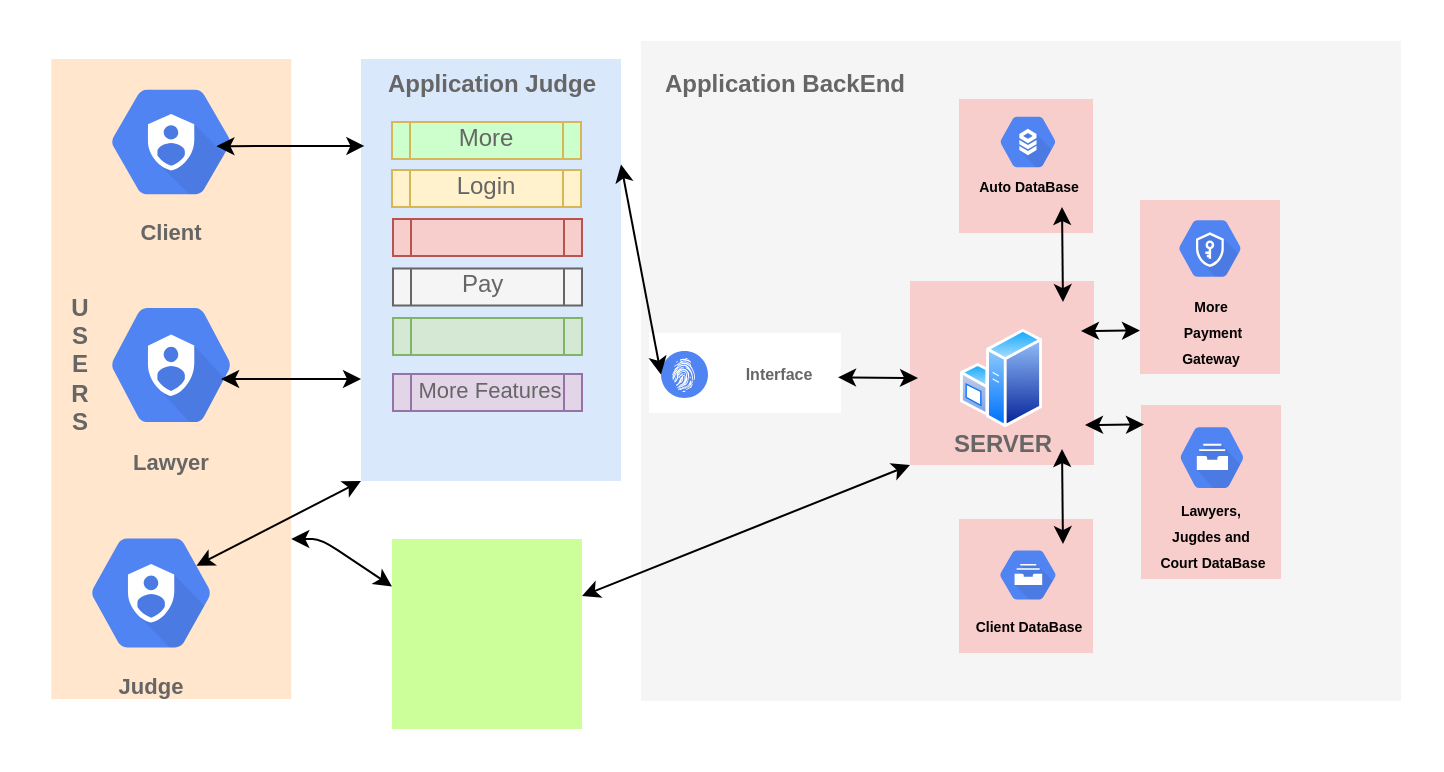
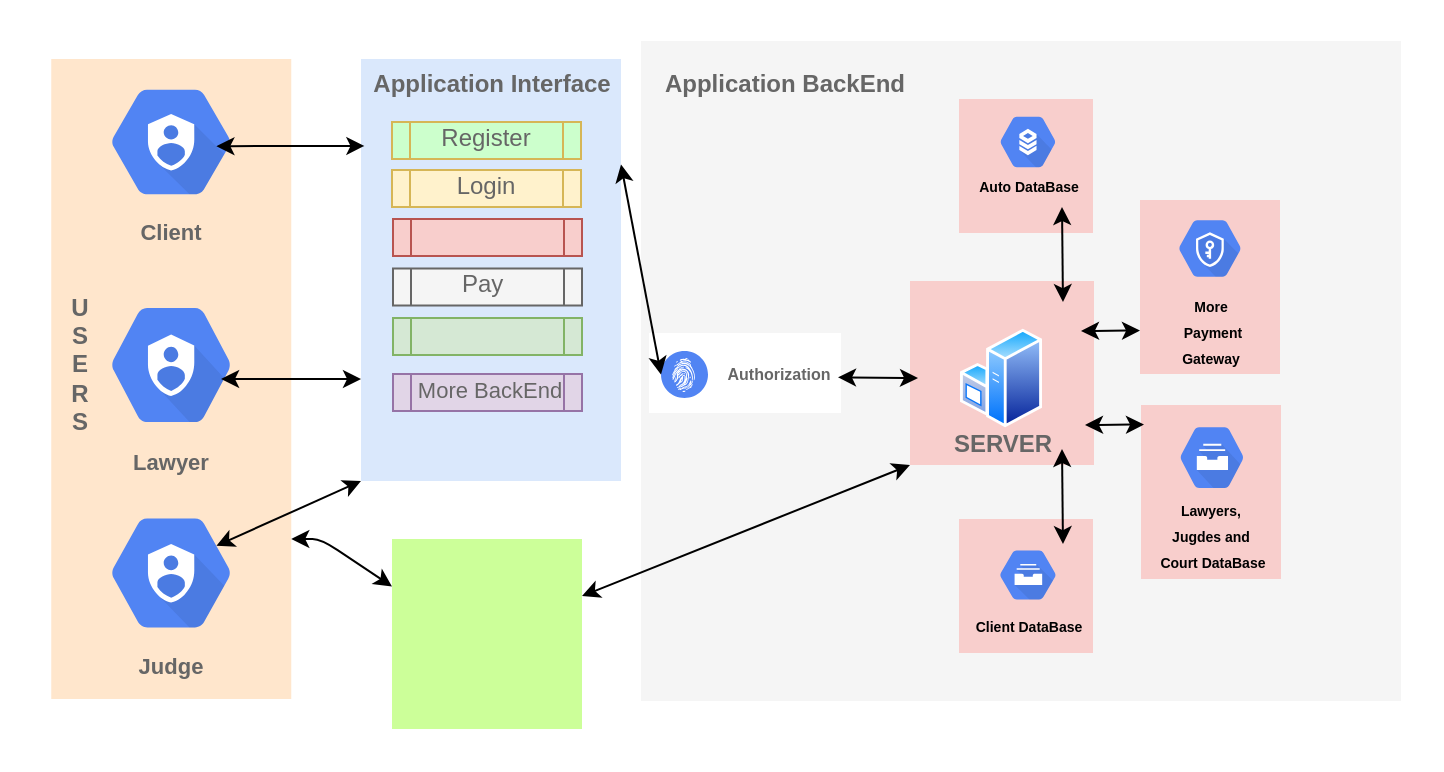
(493, 85) -> (493, 85)
(487, 139) -> (487, 139)
(780, 375) -> (780, 375)
(491, 391) -> (491, 391)
(151, 593) -> (171, 573)
